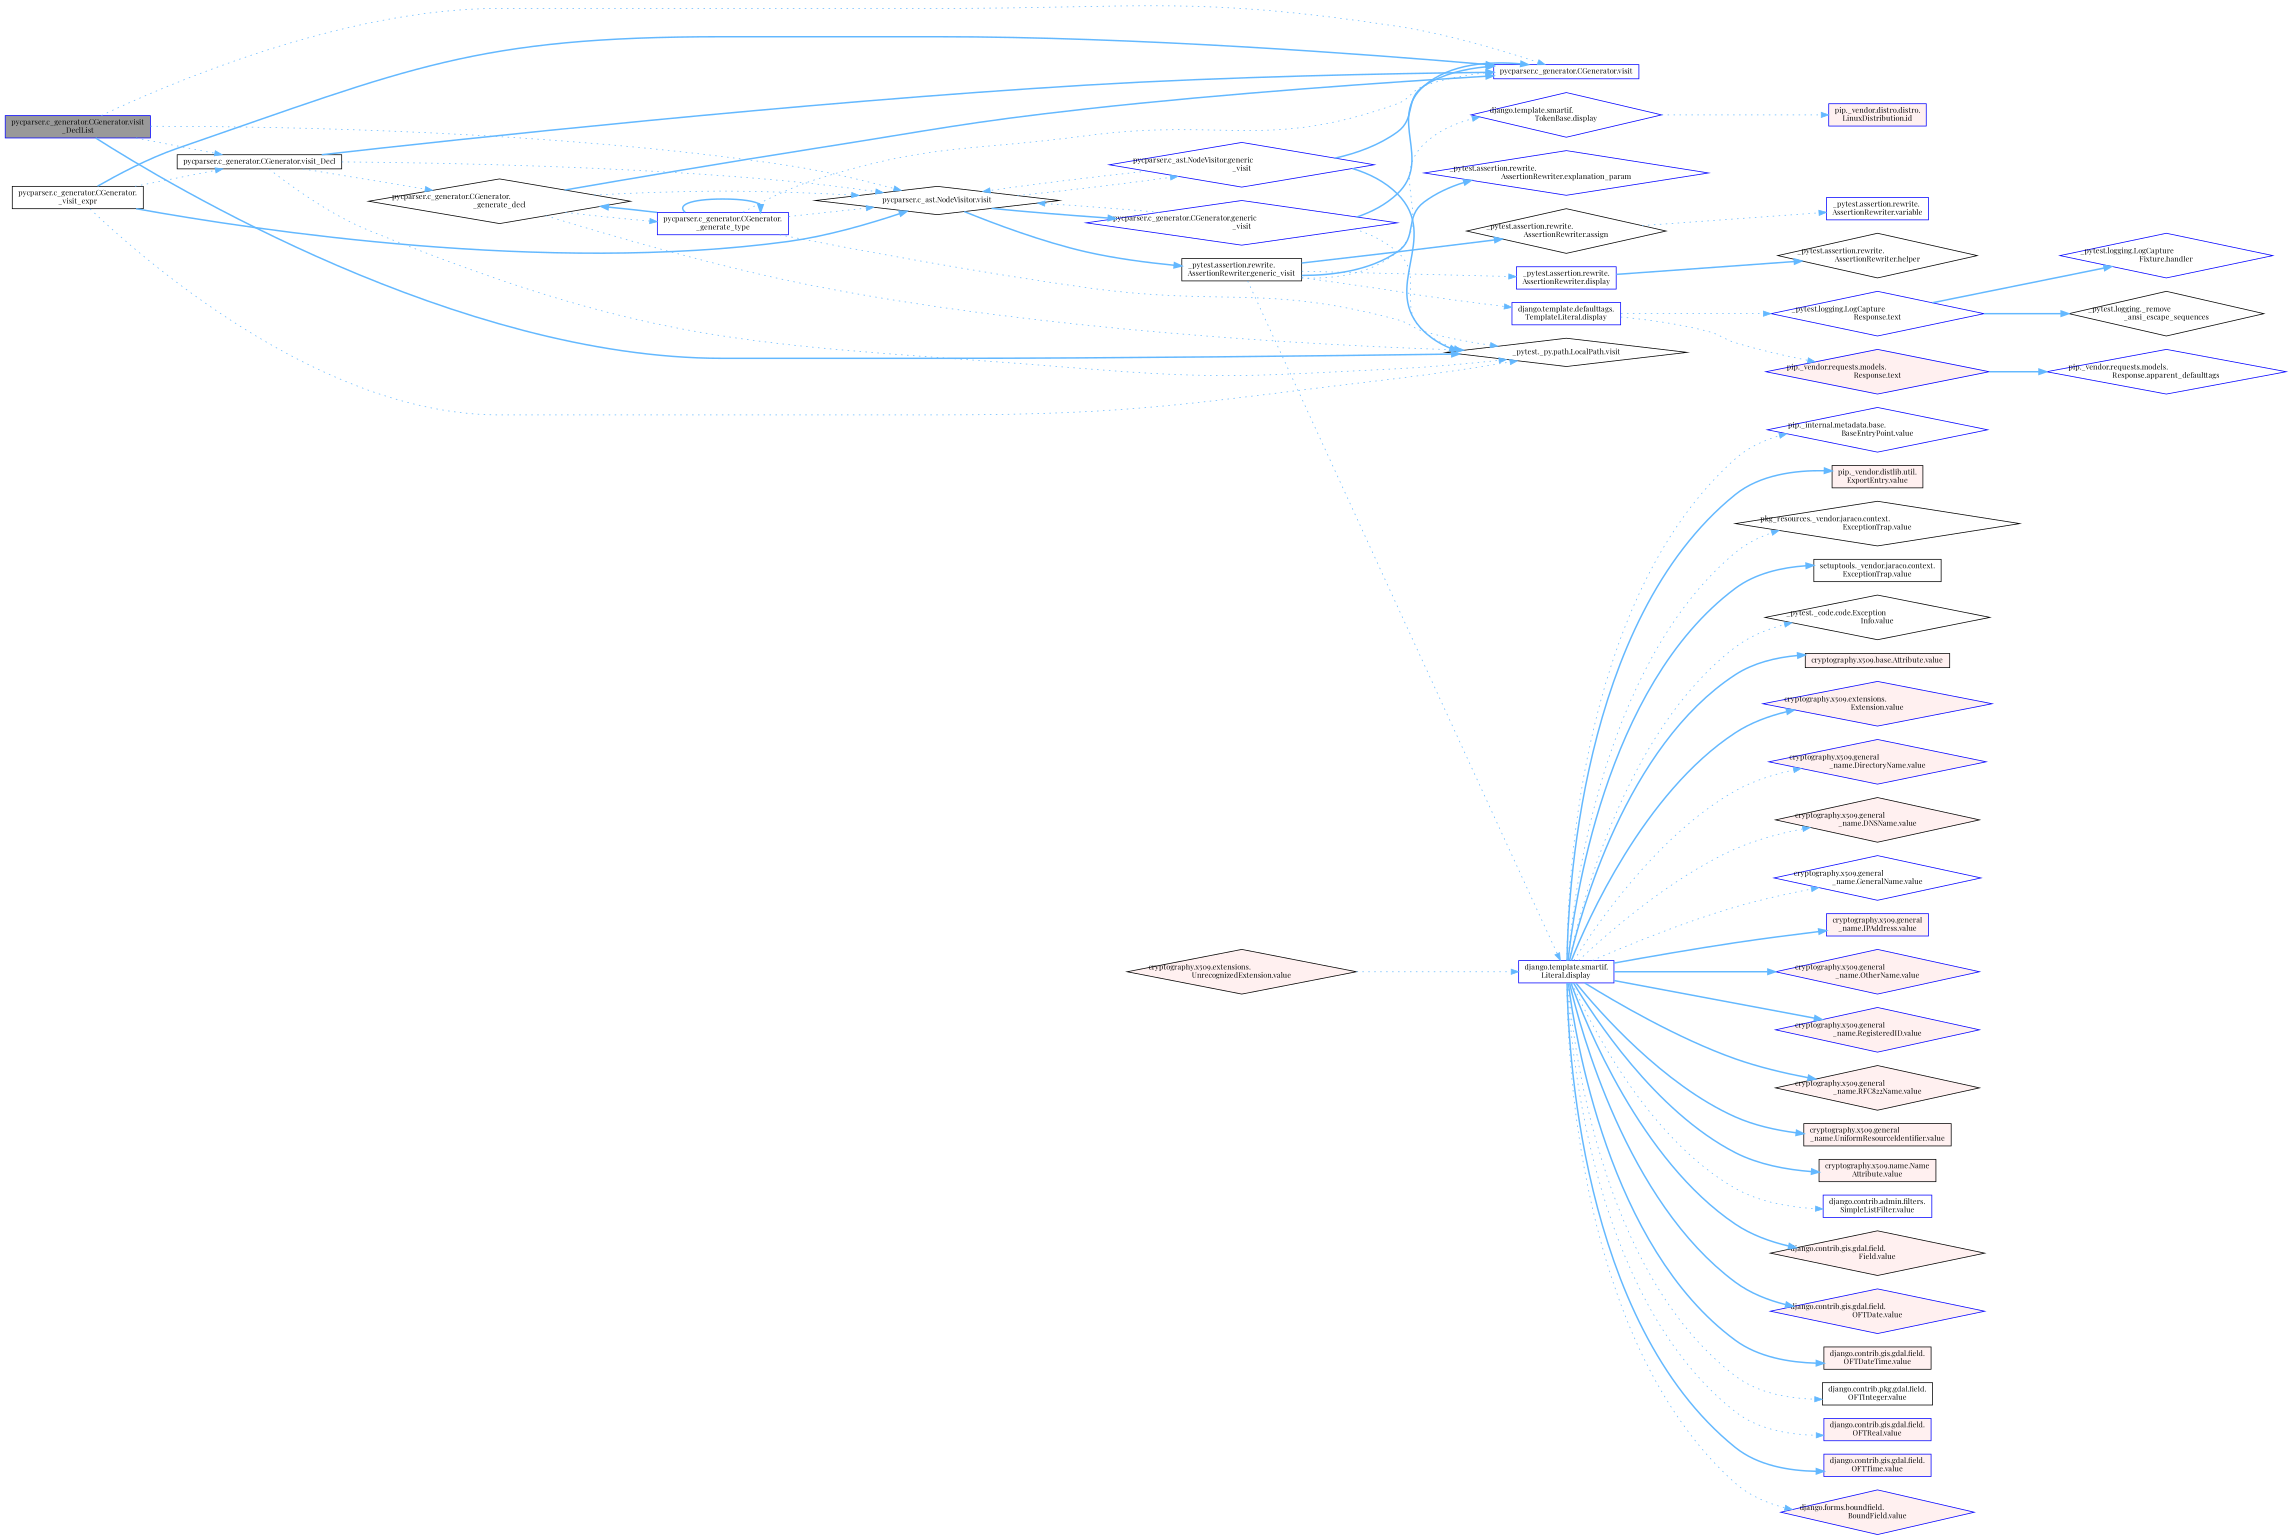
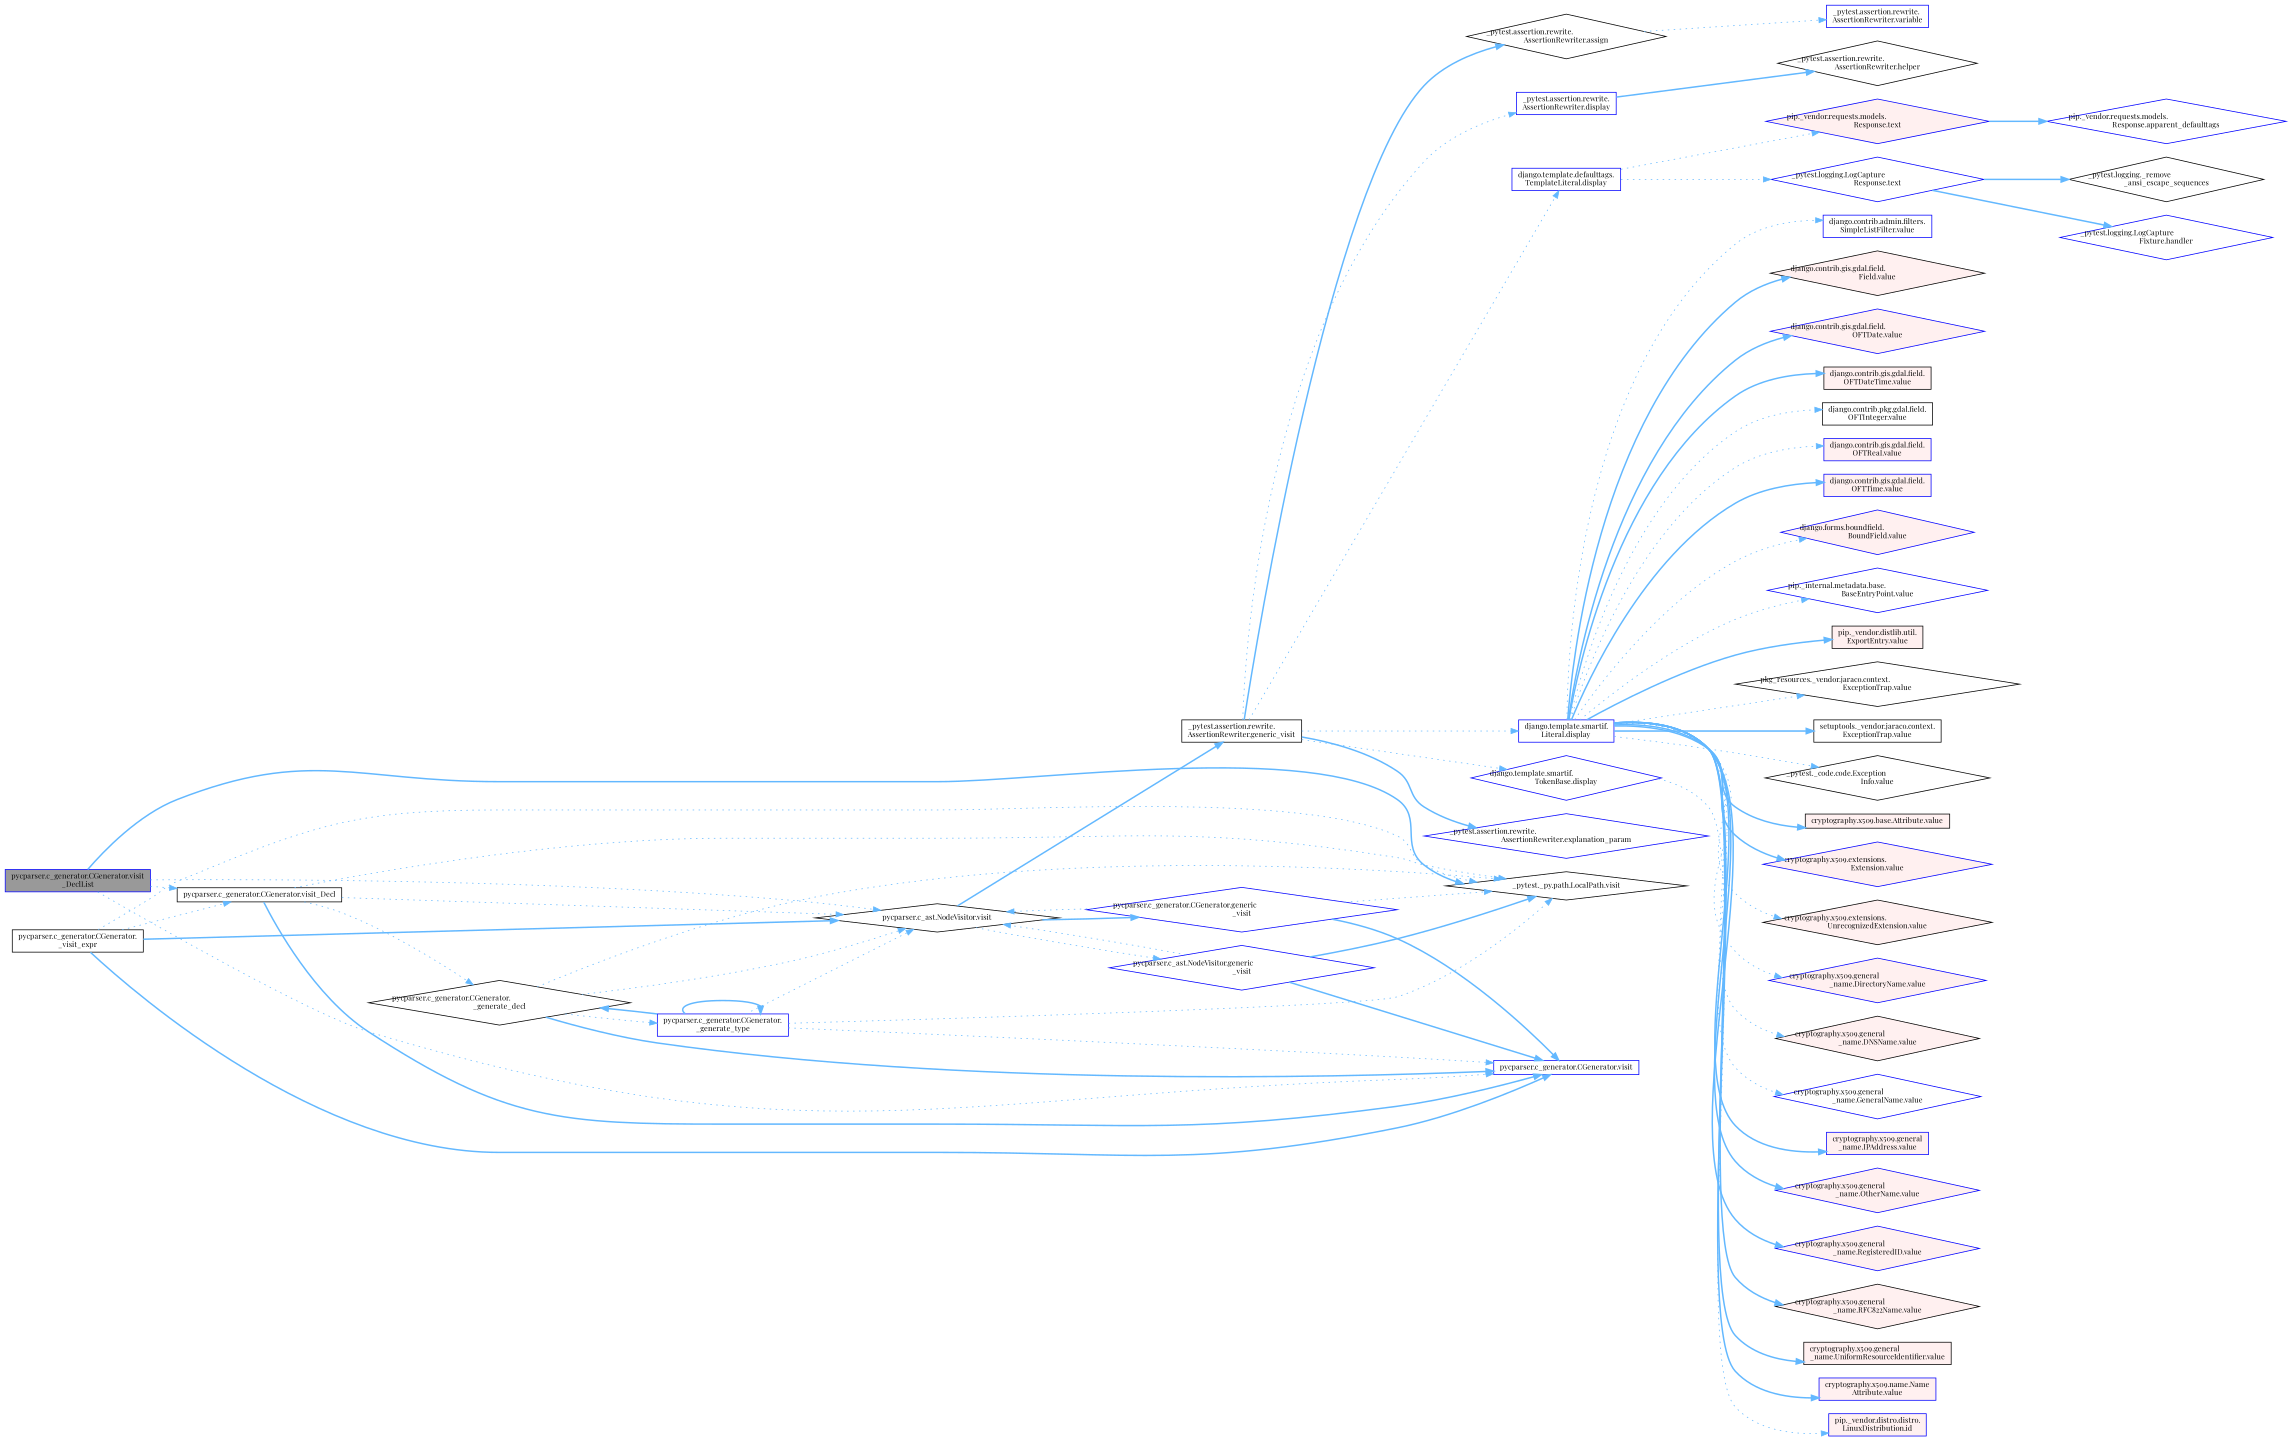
(1434, 972) -> (1726, 794)
(1877, 1170) -> (1877, 1389)
